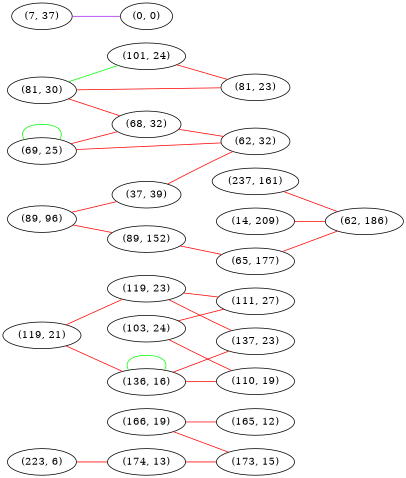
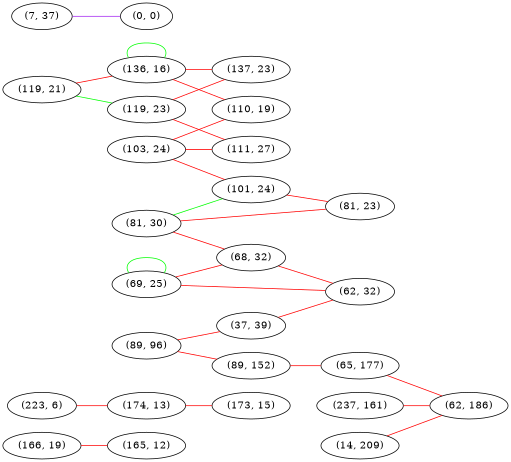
none -> (199, 170)
(94, 312) -> (94, 100)
(201, 442) -> none
